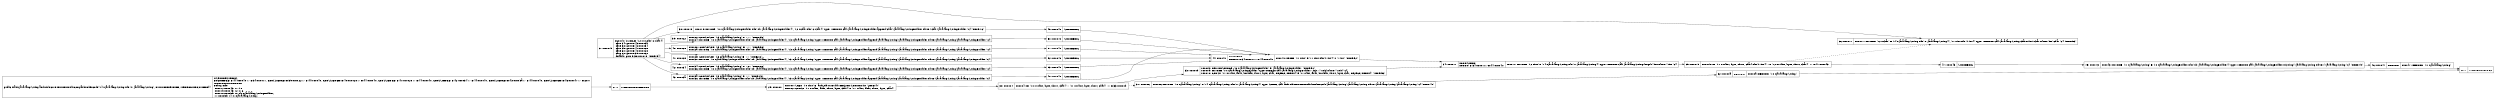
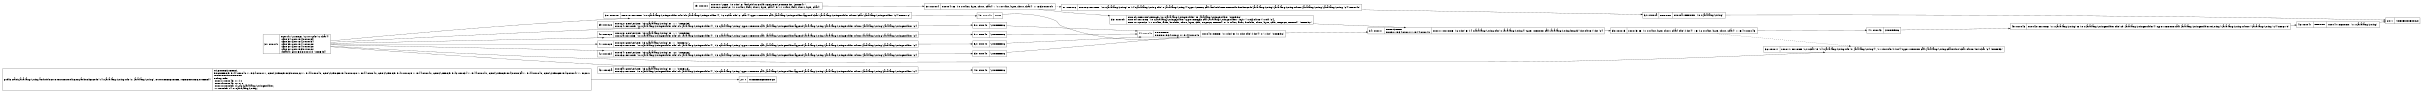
(1072, 29) -> (998, 16)
(1176, 52) -> none
(635, 87) -> (762, 79)
(708, 87) -> none
